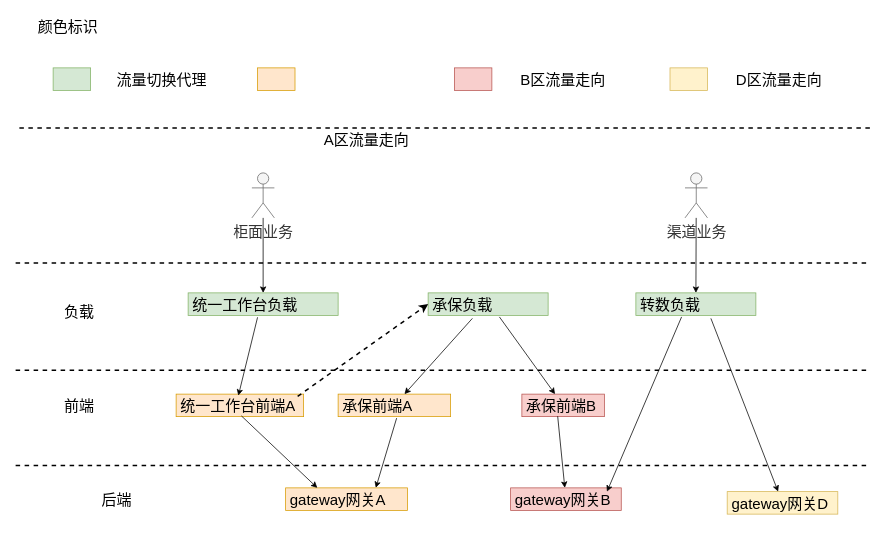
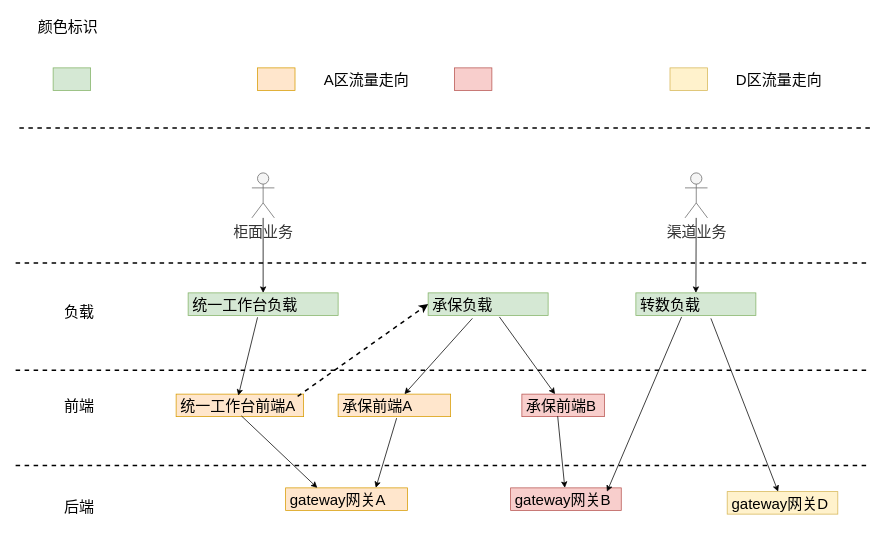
(162, 79) -> none
(563, 79) -> none
(366, 139) -> (366, 79)
(117, 499) -> (79, 507)
